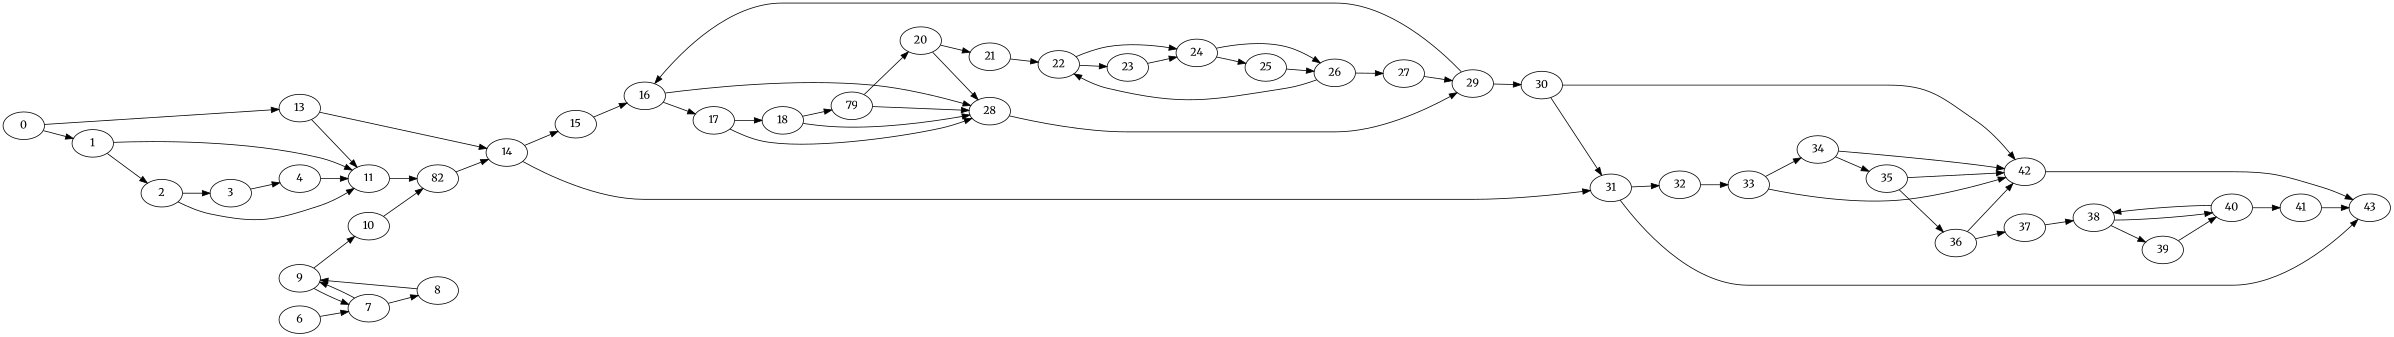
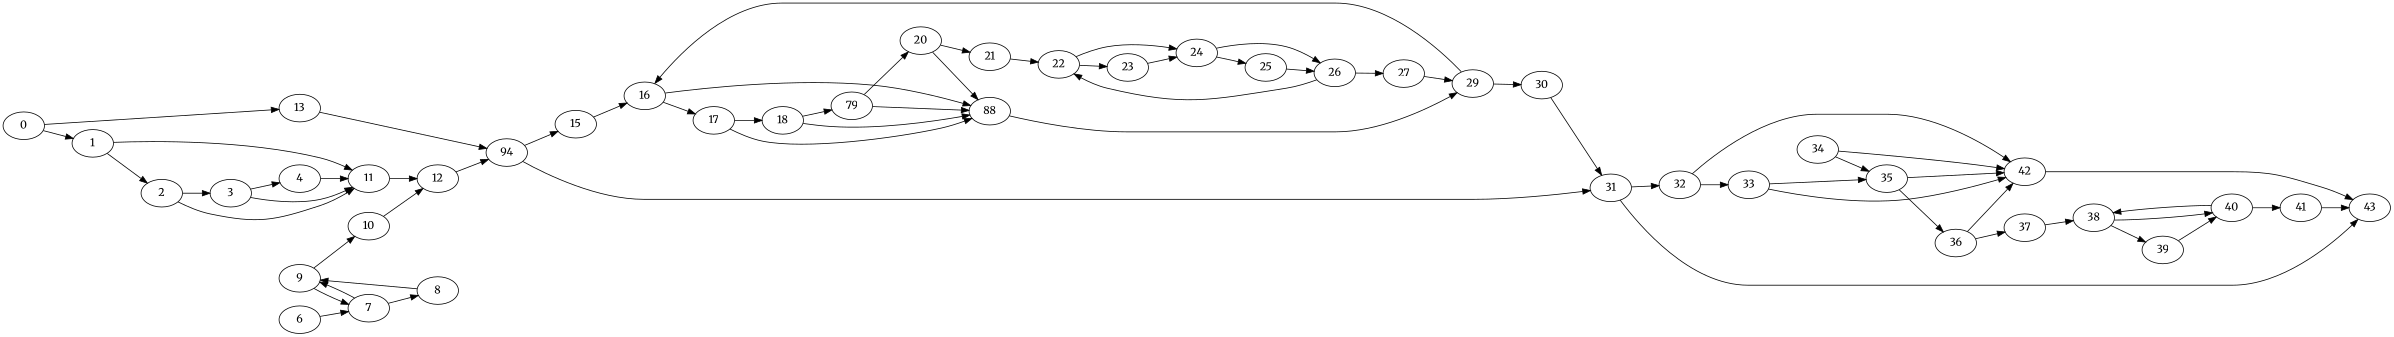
(1798, 85) -> (1845, 114)
(990, 111) -> (990, 111)
(332, 141) -> (299, 202)
(507, 153) -> (507, 153)
(1780, 169) -> (1814, 182)
(438, 179) -> (438, 179)
